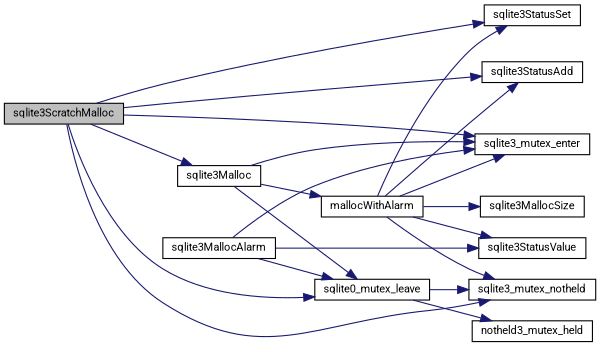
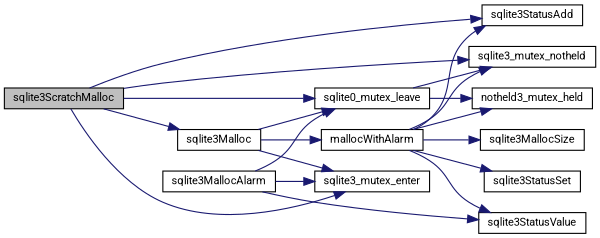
(283, 58) -> none
(447, 178) -> (447, 121)
